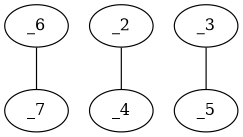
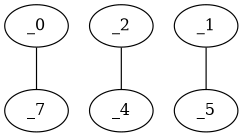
(37, 26) -> (37, 26)
(206, 26) -> (206, 26)
